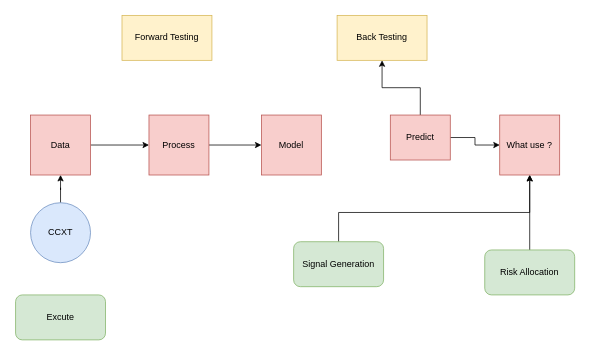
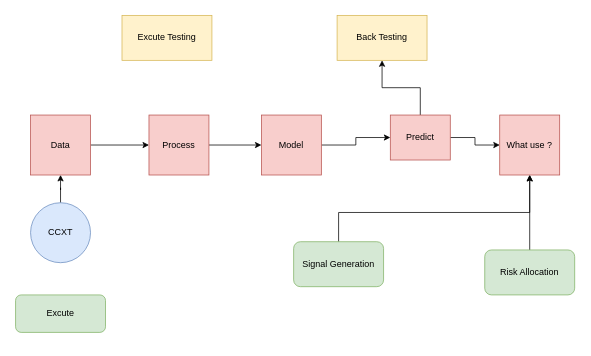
(167, 38) -> (167, 38)
none -> (365, 138)
(60, 318) -> (60, 314)
